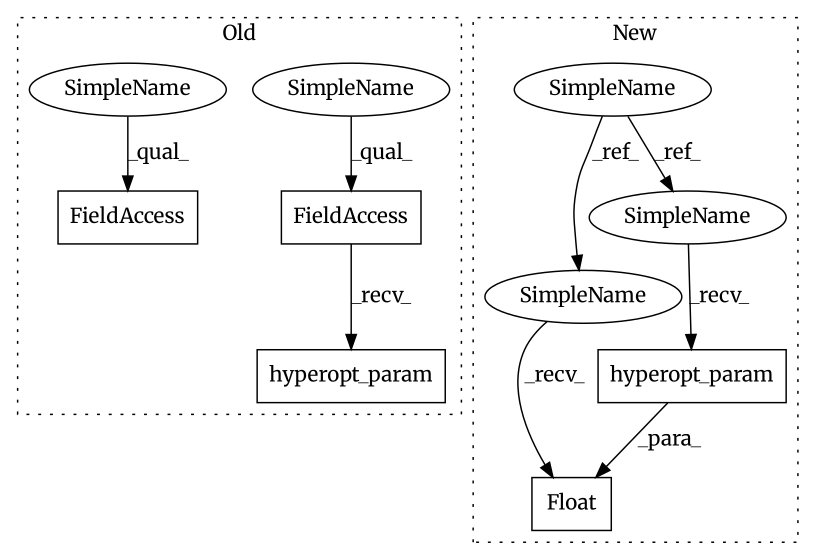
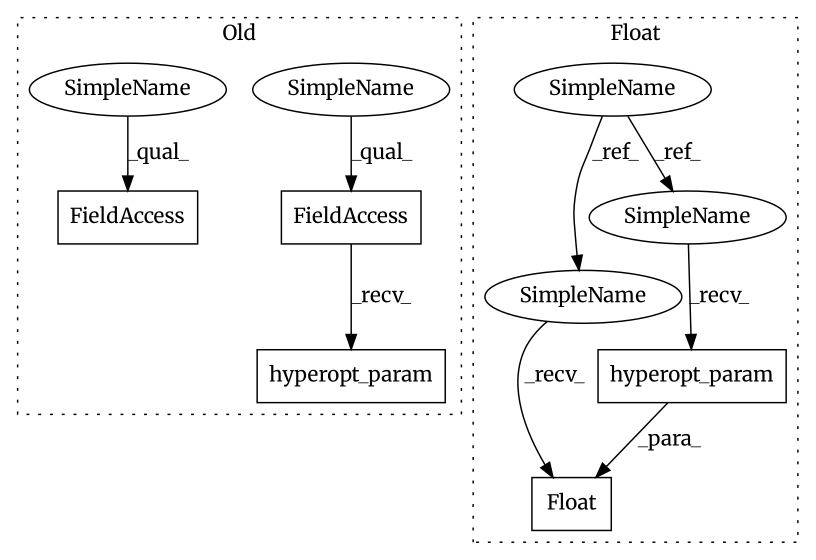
(636, 35) -> (636, 35)
